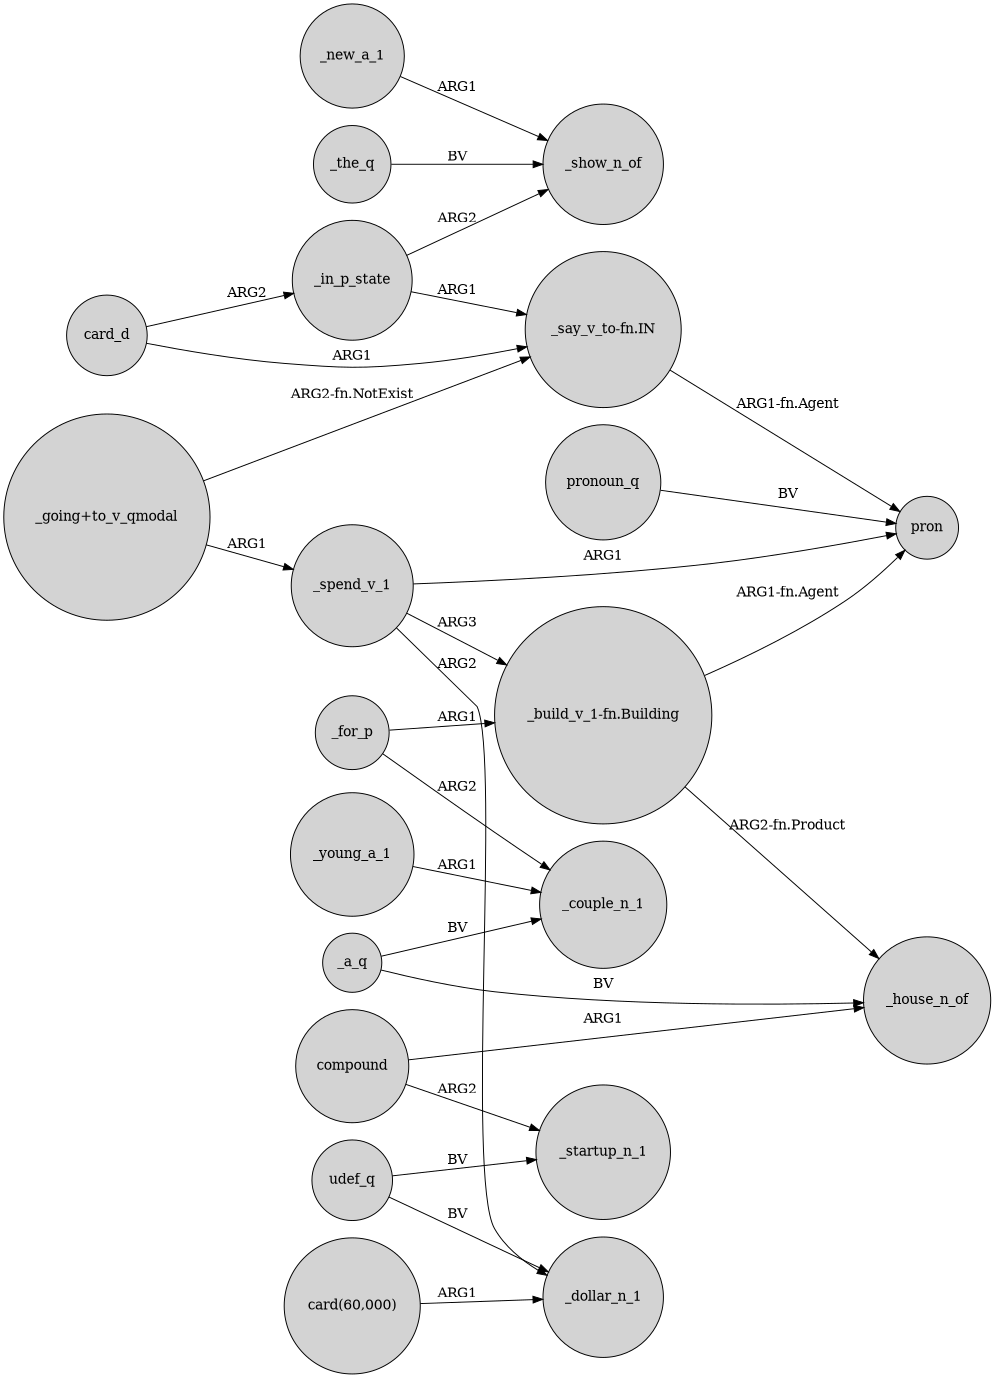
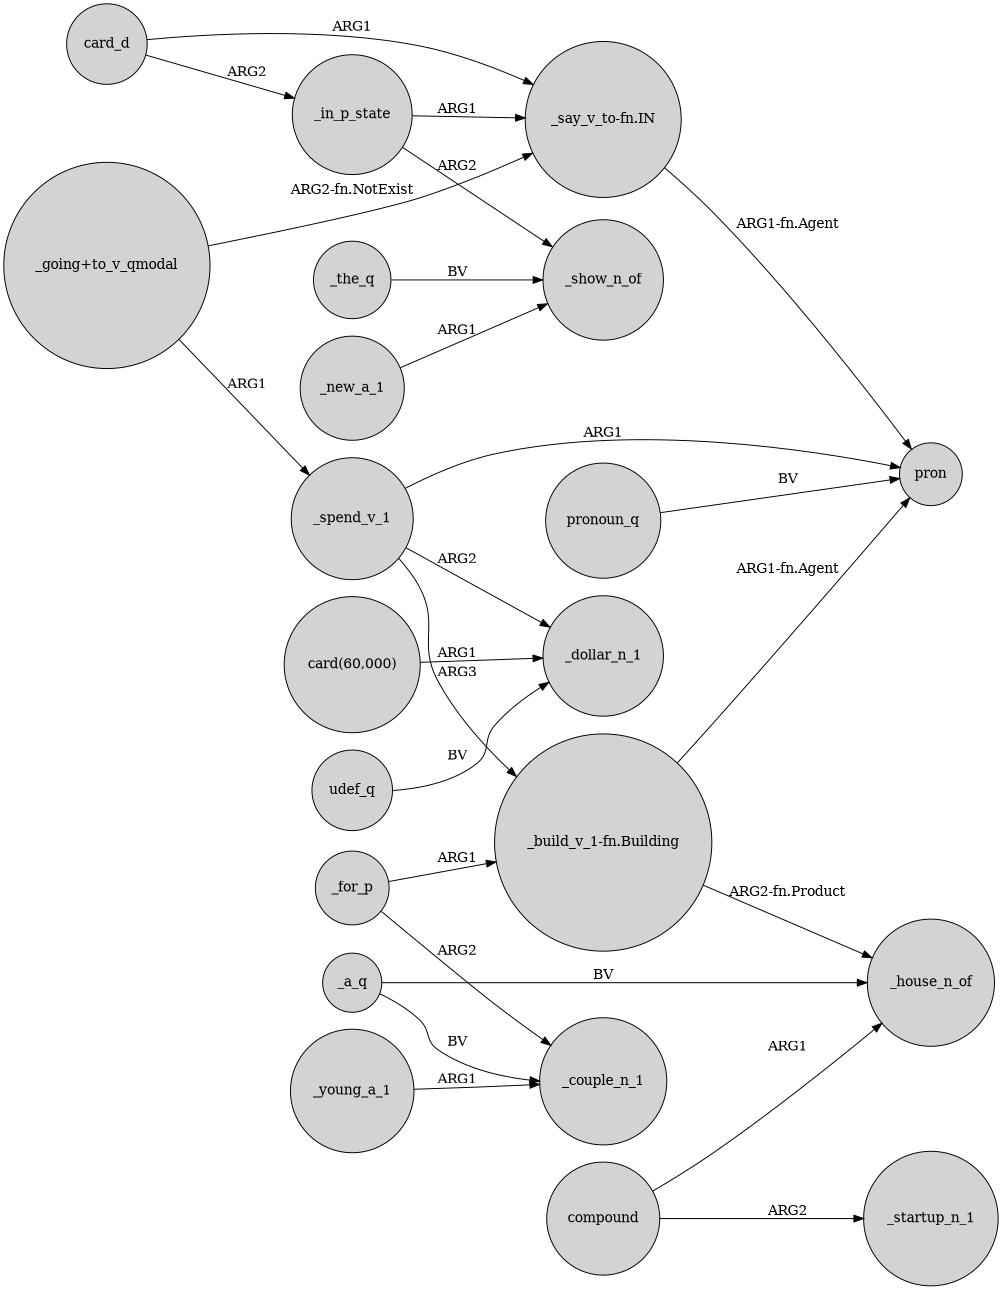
(459, 1168) -> none
